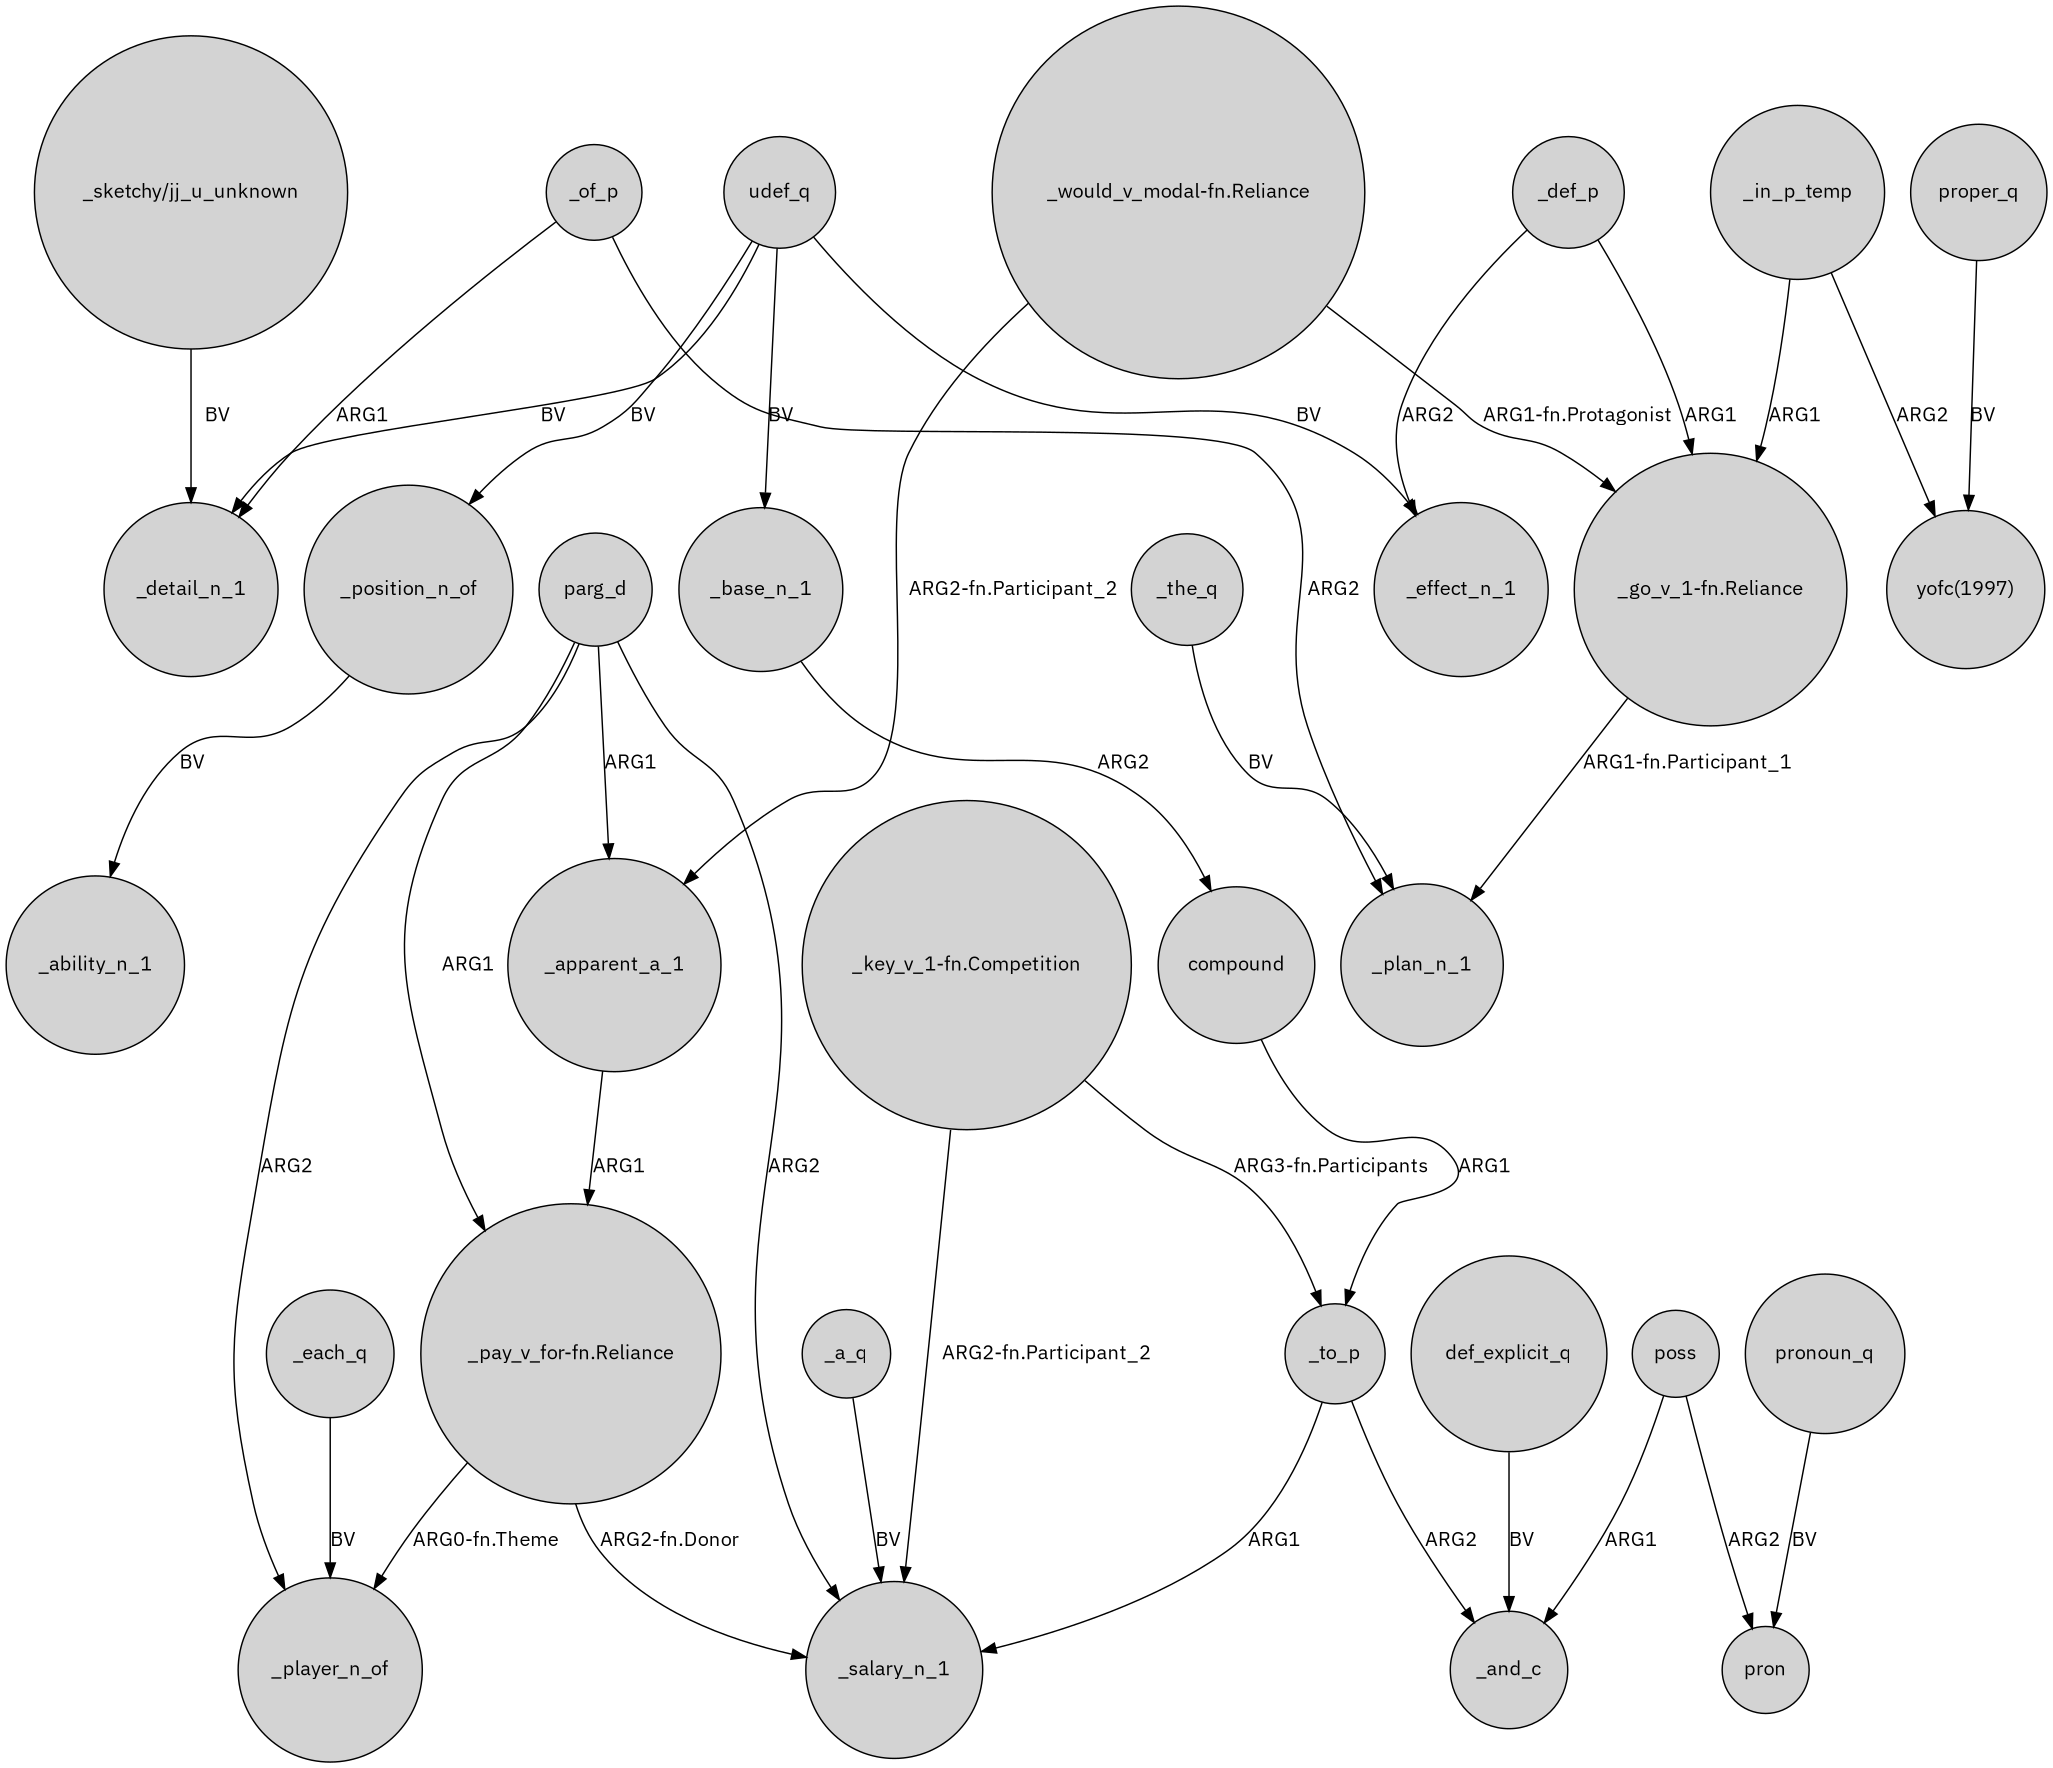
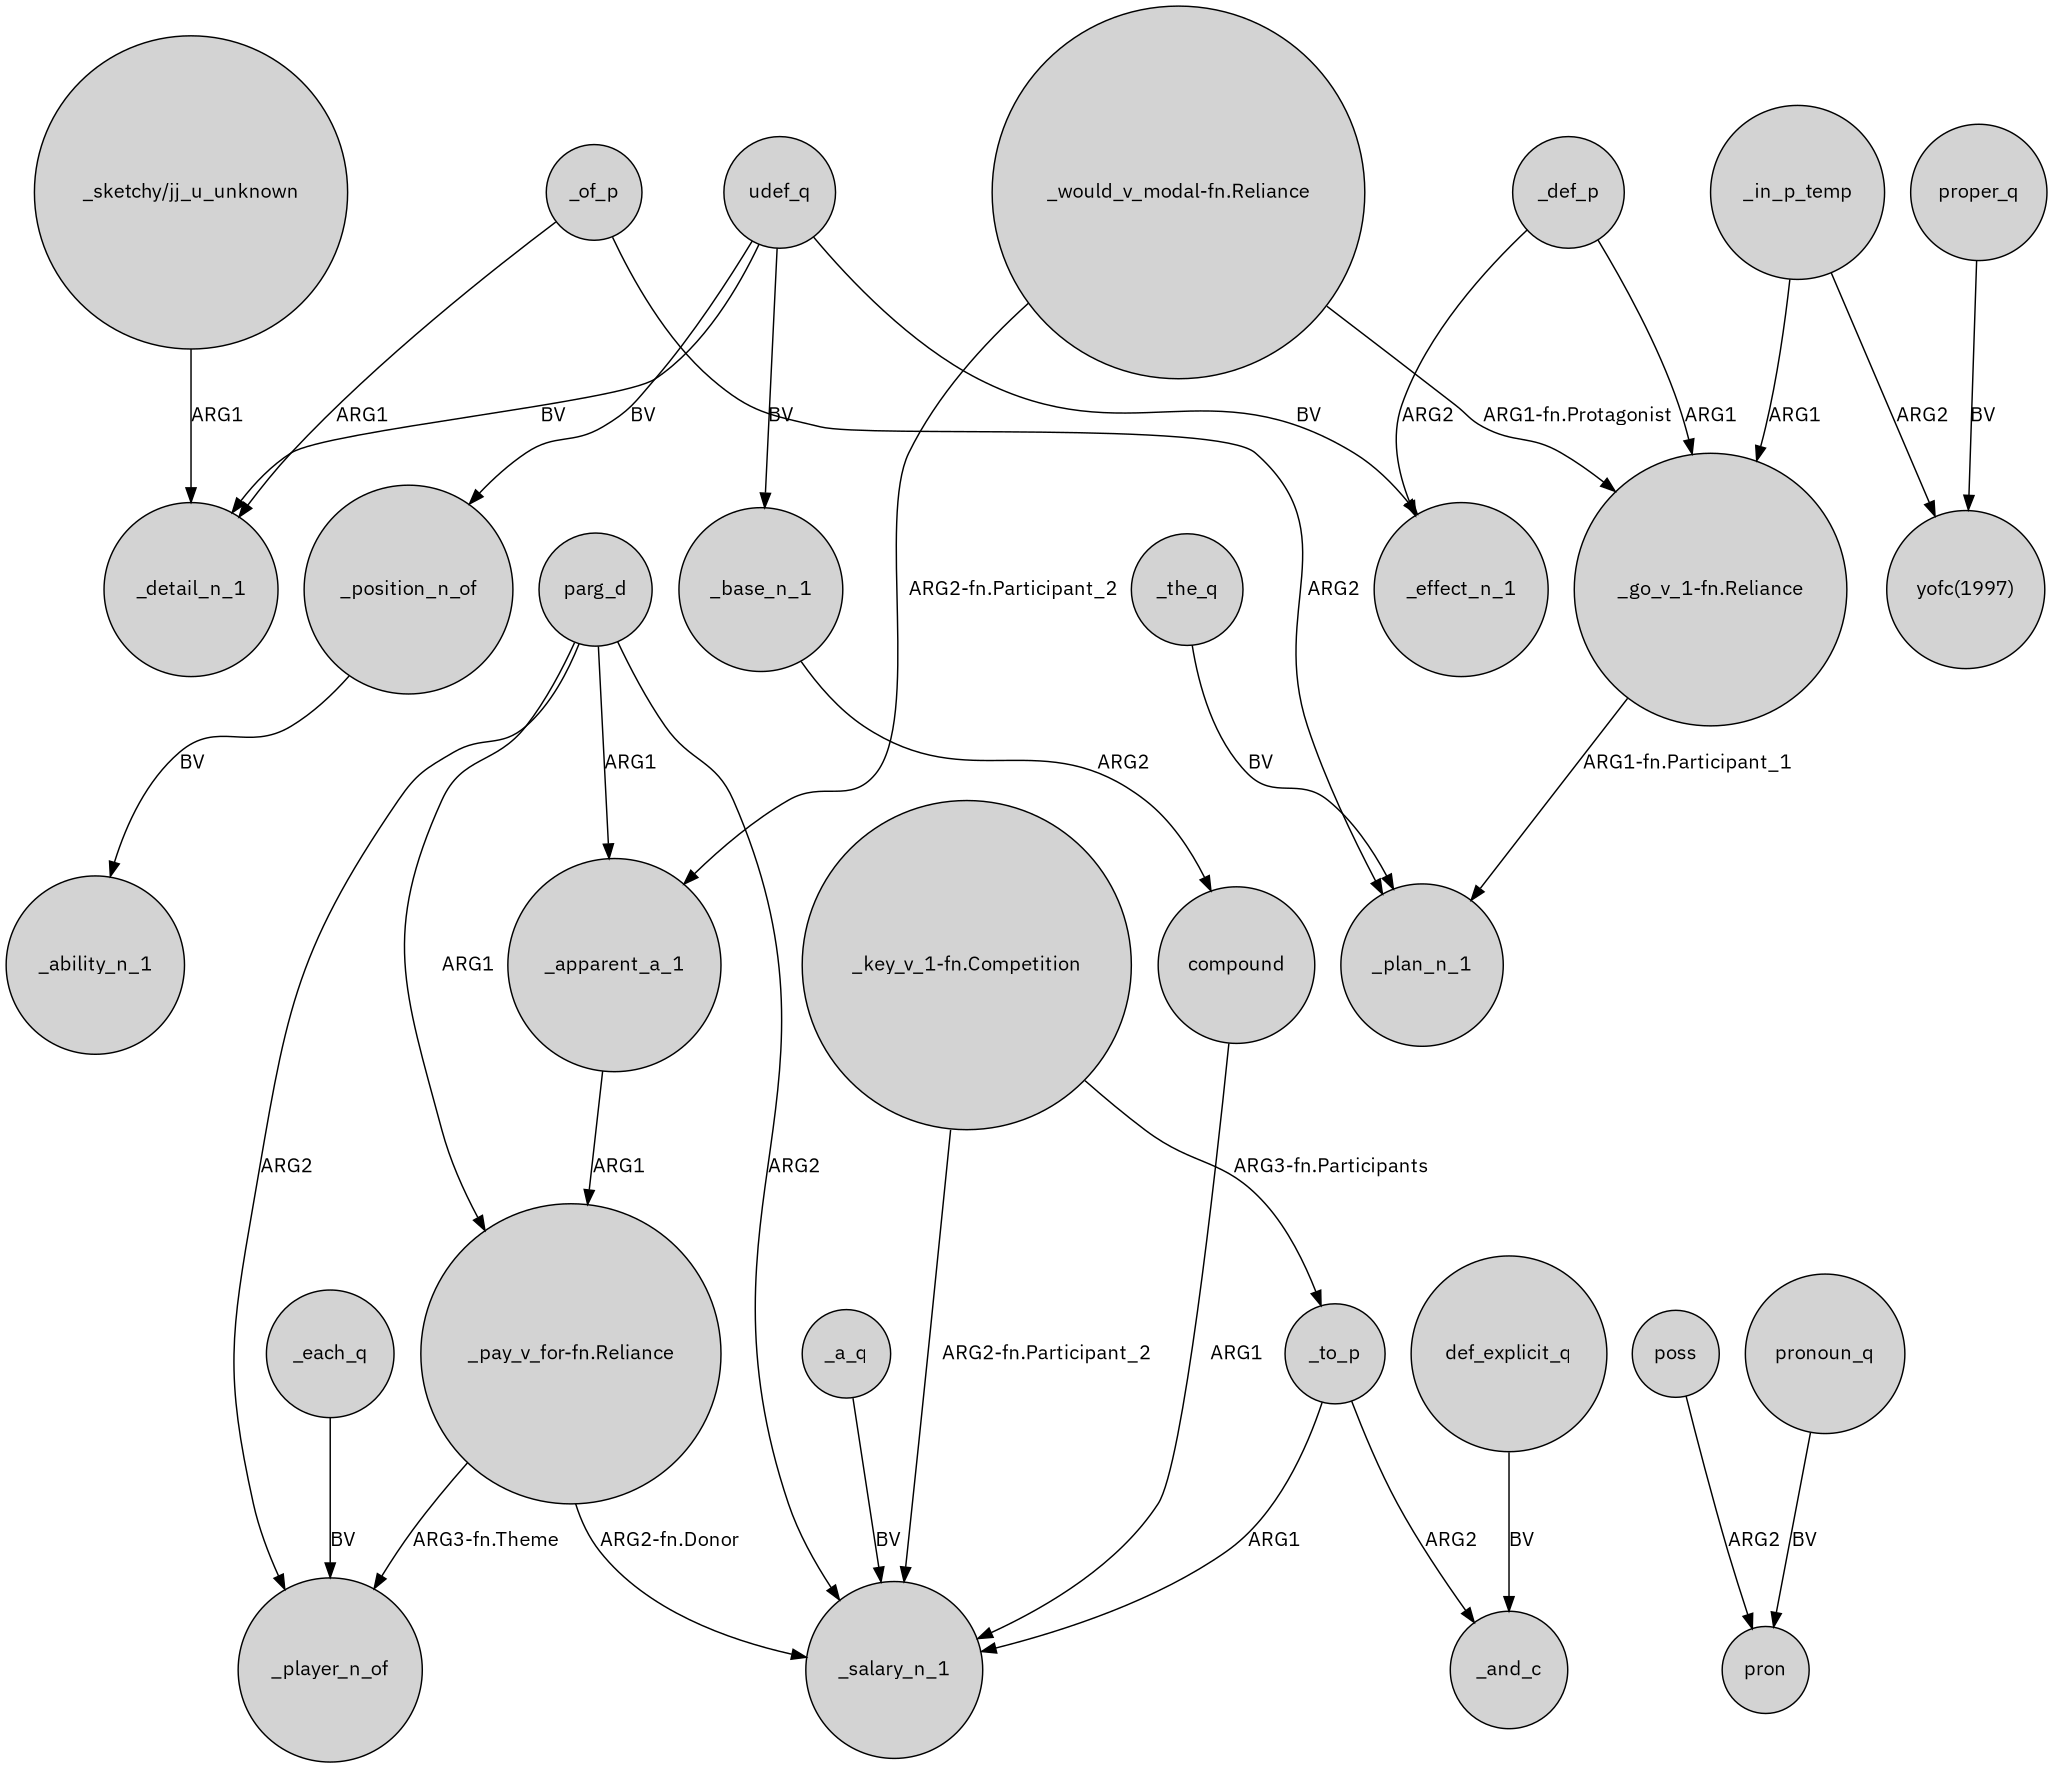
(218, 416) -> (218, 416)
(1429, 1141) -> (1187, 1381)
(1618, 1509) -> none
(486, 1541) -> (486, 1541)
